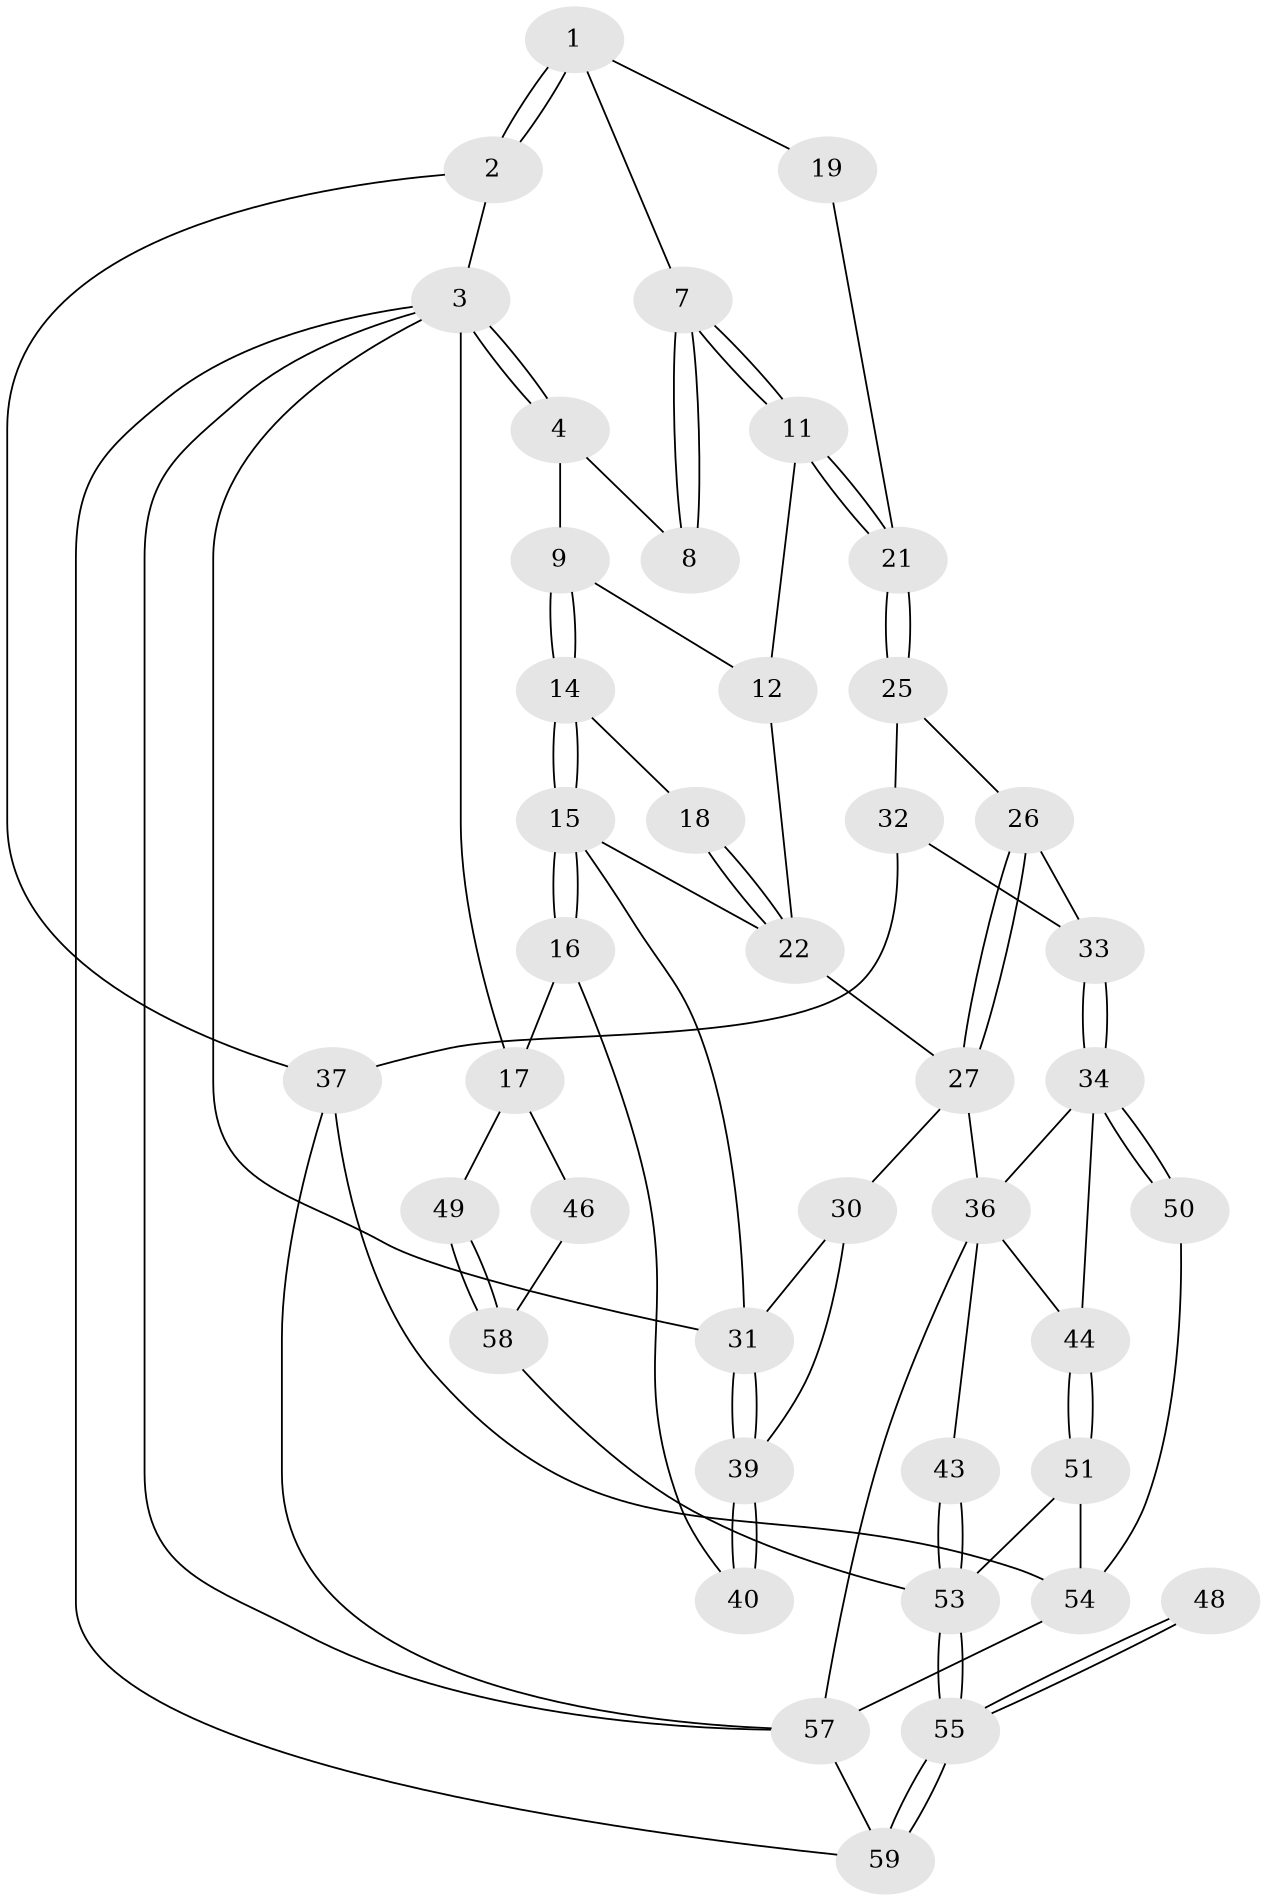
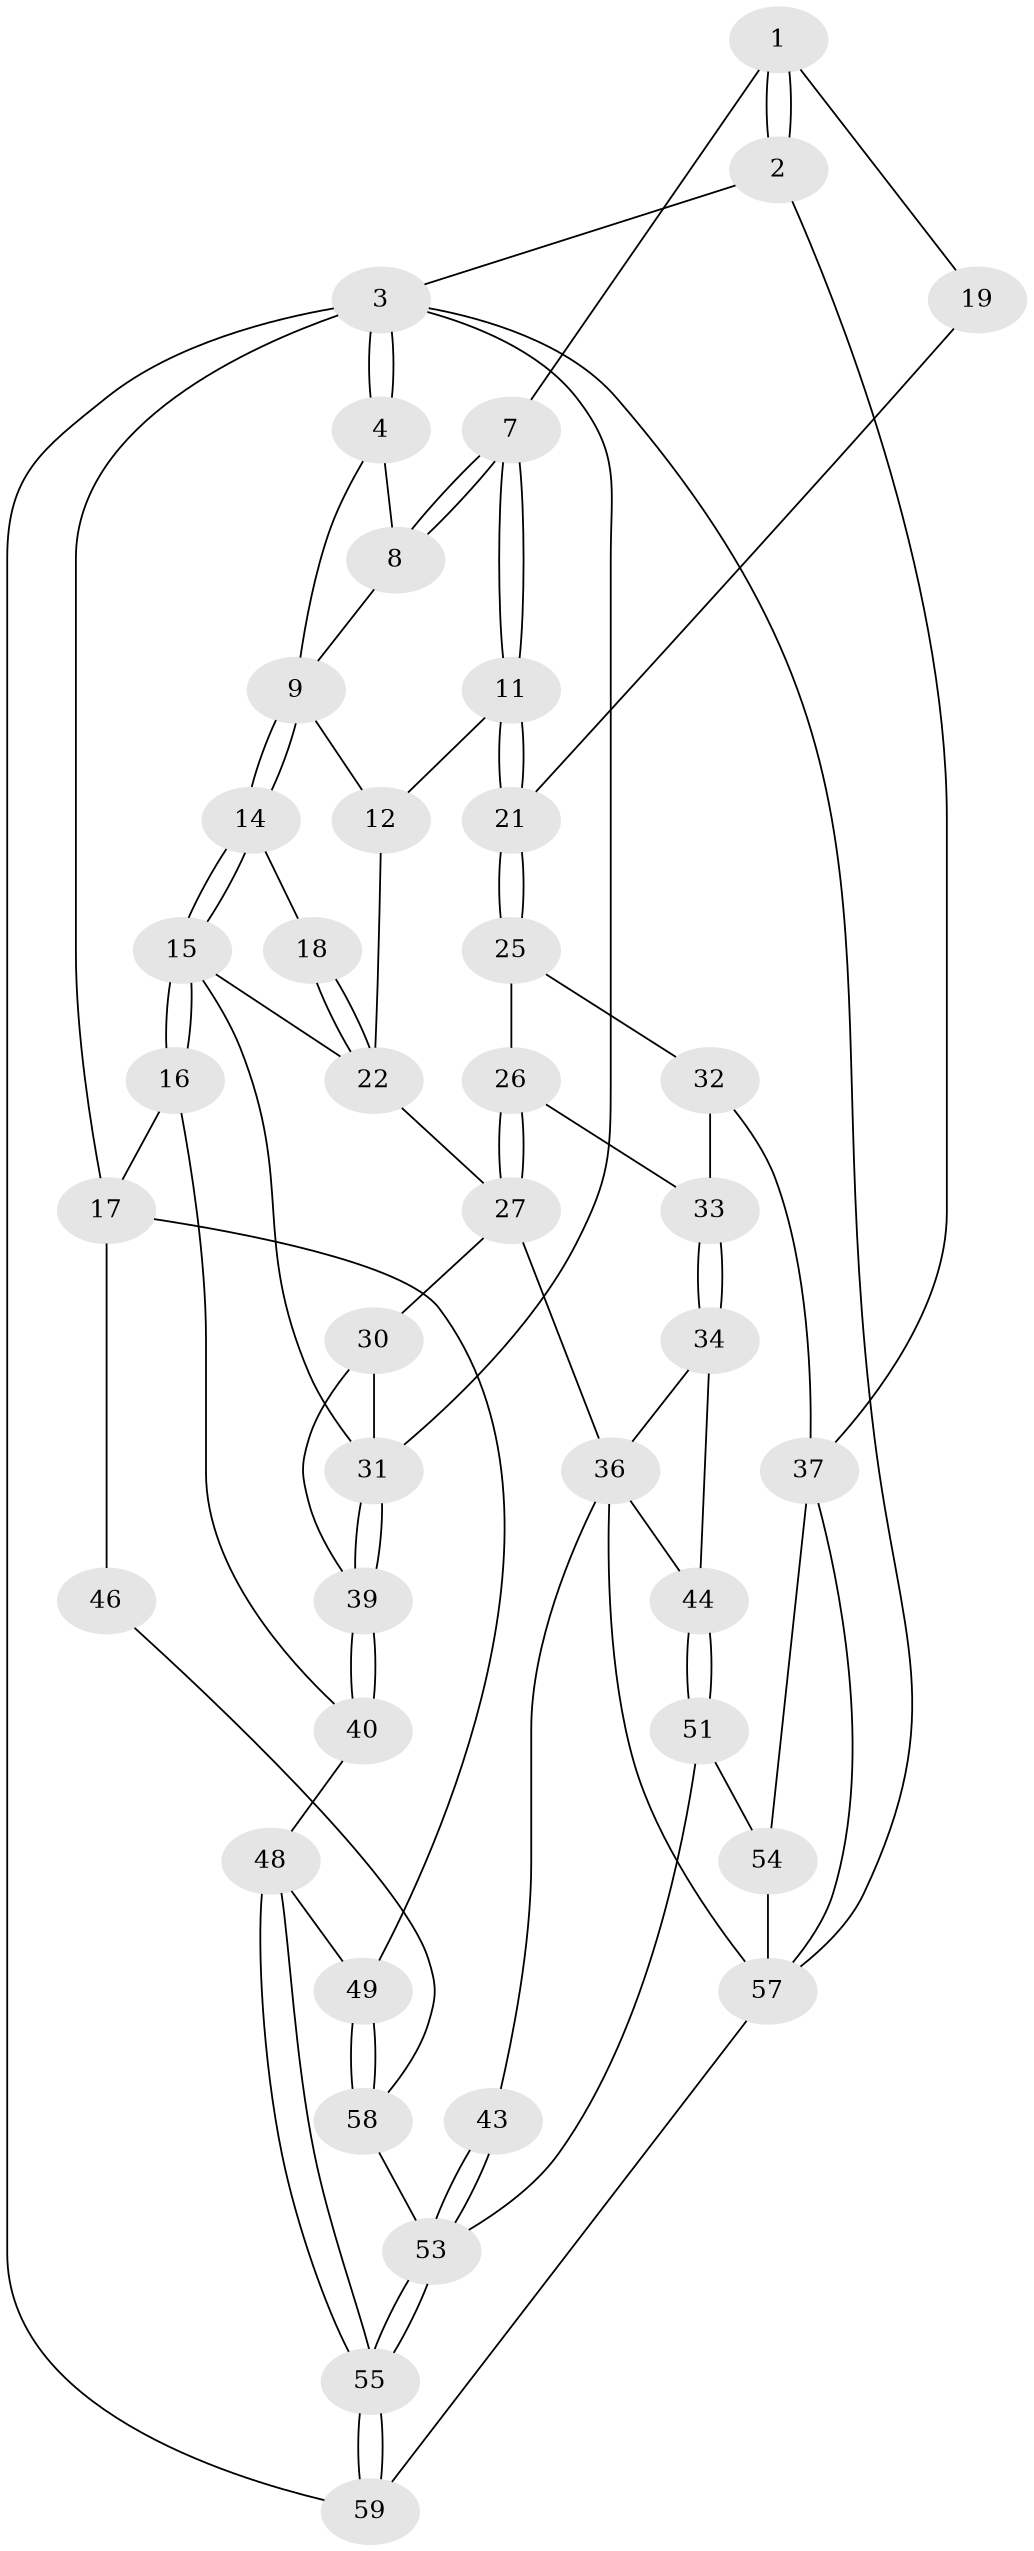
none -> (346, 625)
(1180, 1211) -> none
none -> (320, 1793)
none -> (317, 1926)
